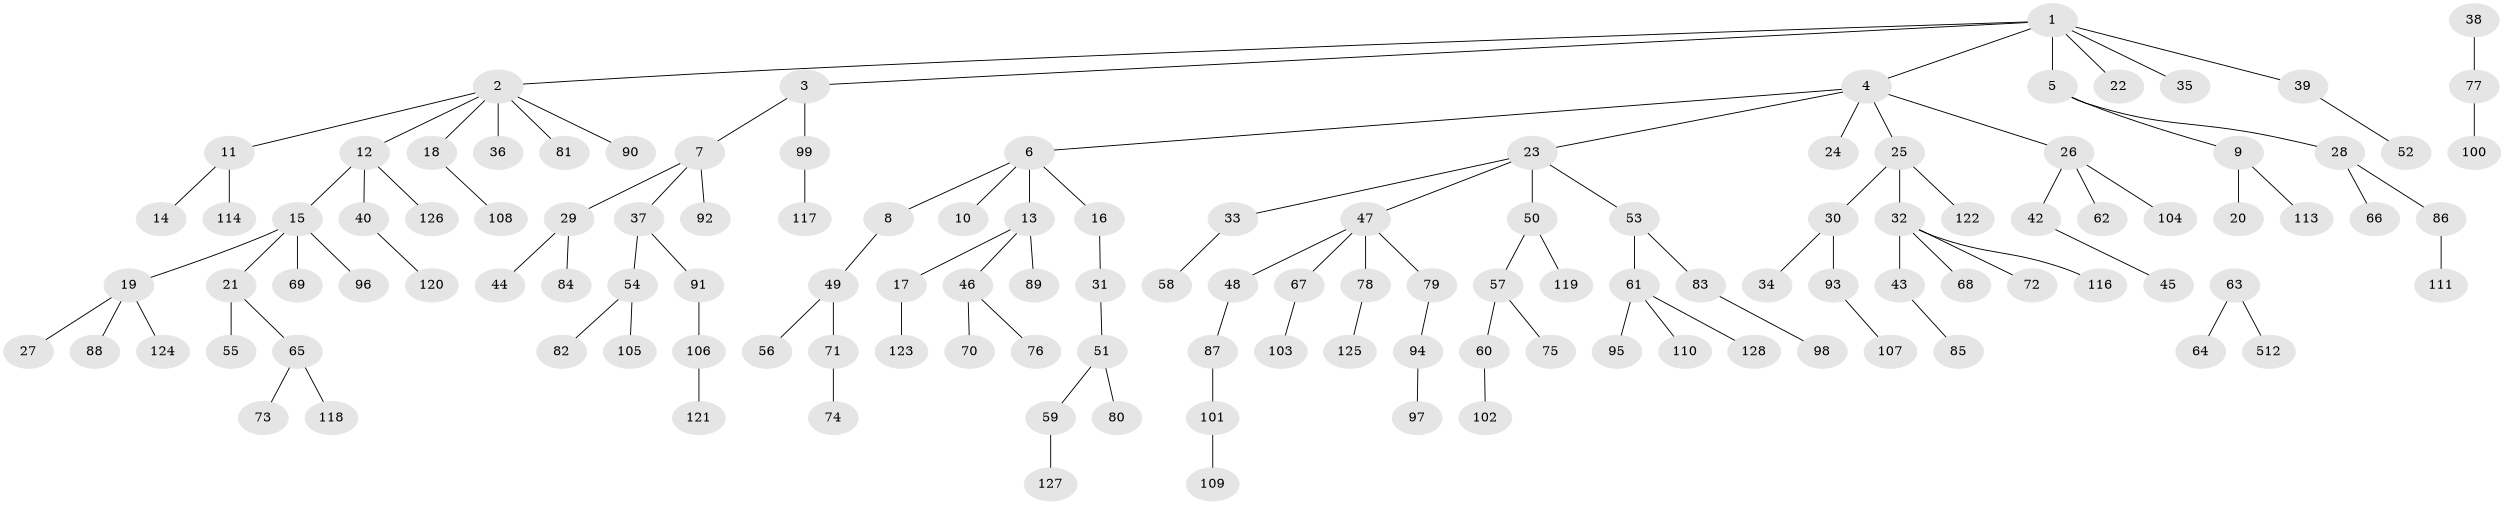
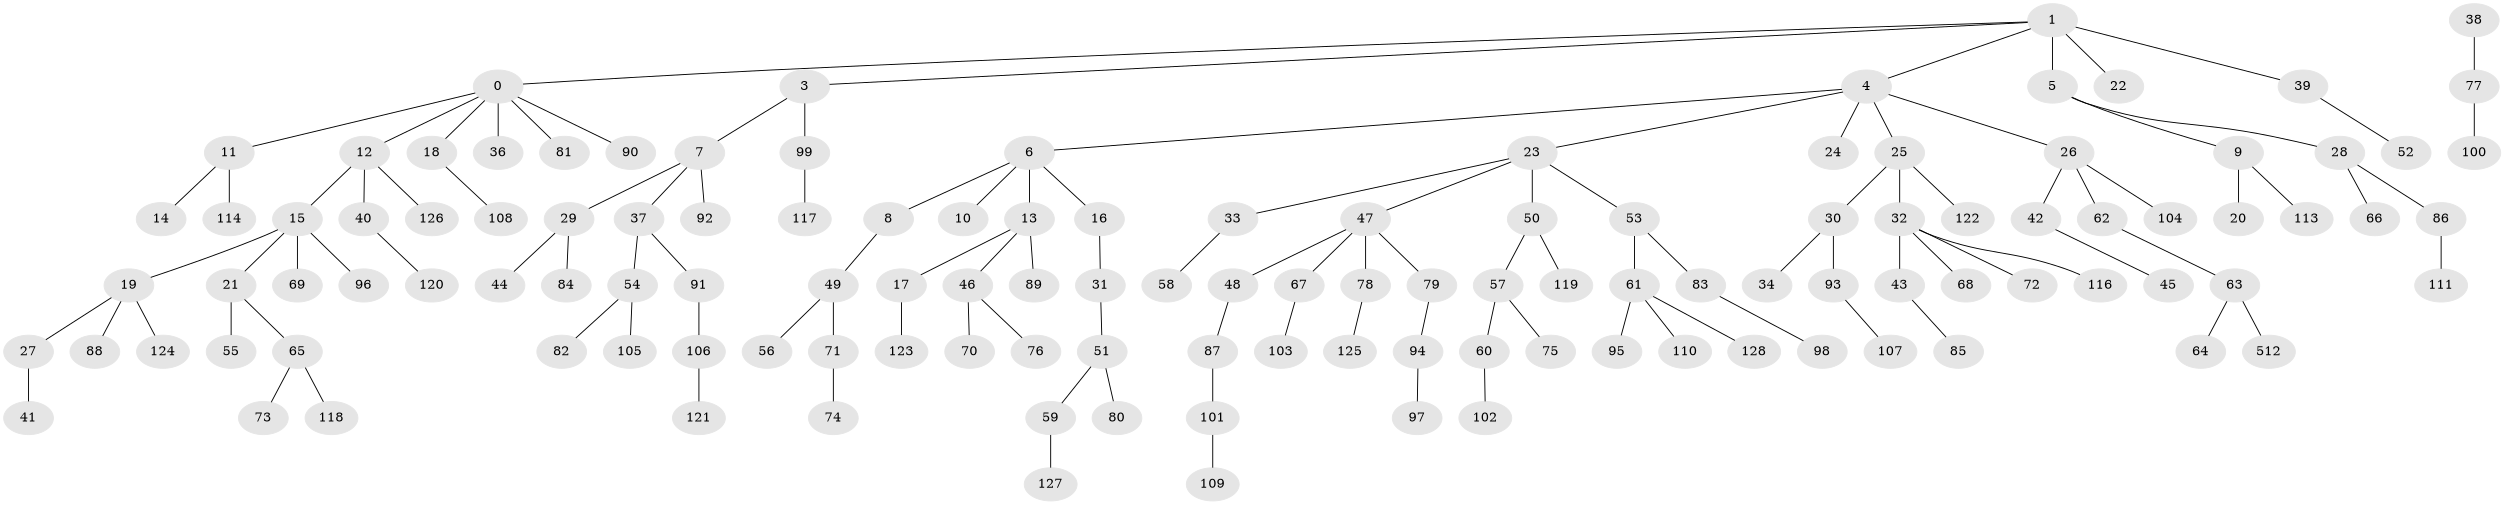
(498, 87) -> (498, 87)
(2185, 87) -> none
none -> (2169, 252)
none -> (29, 418)
